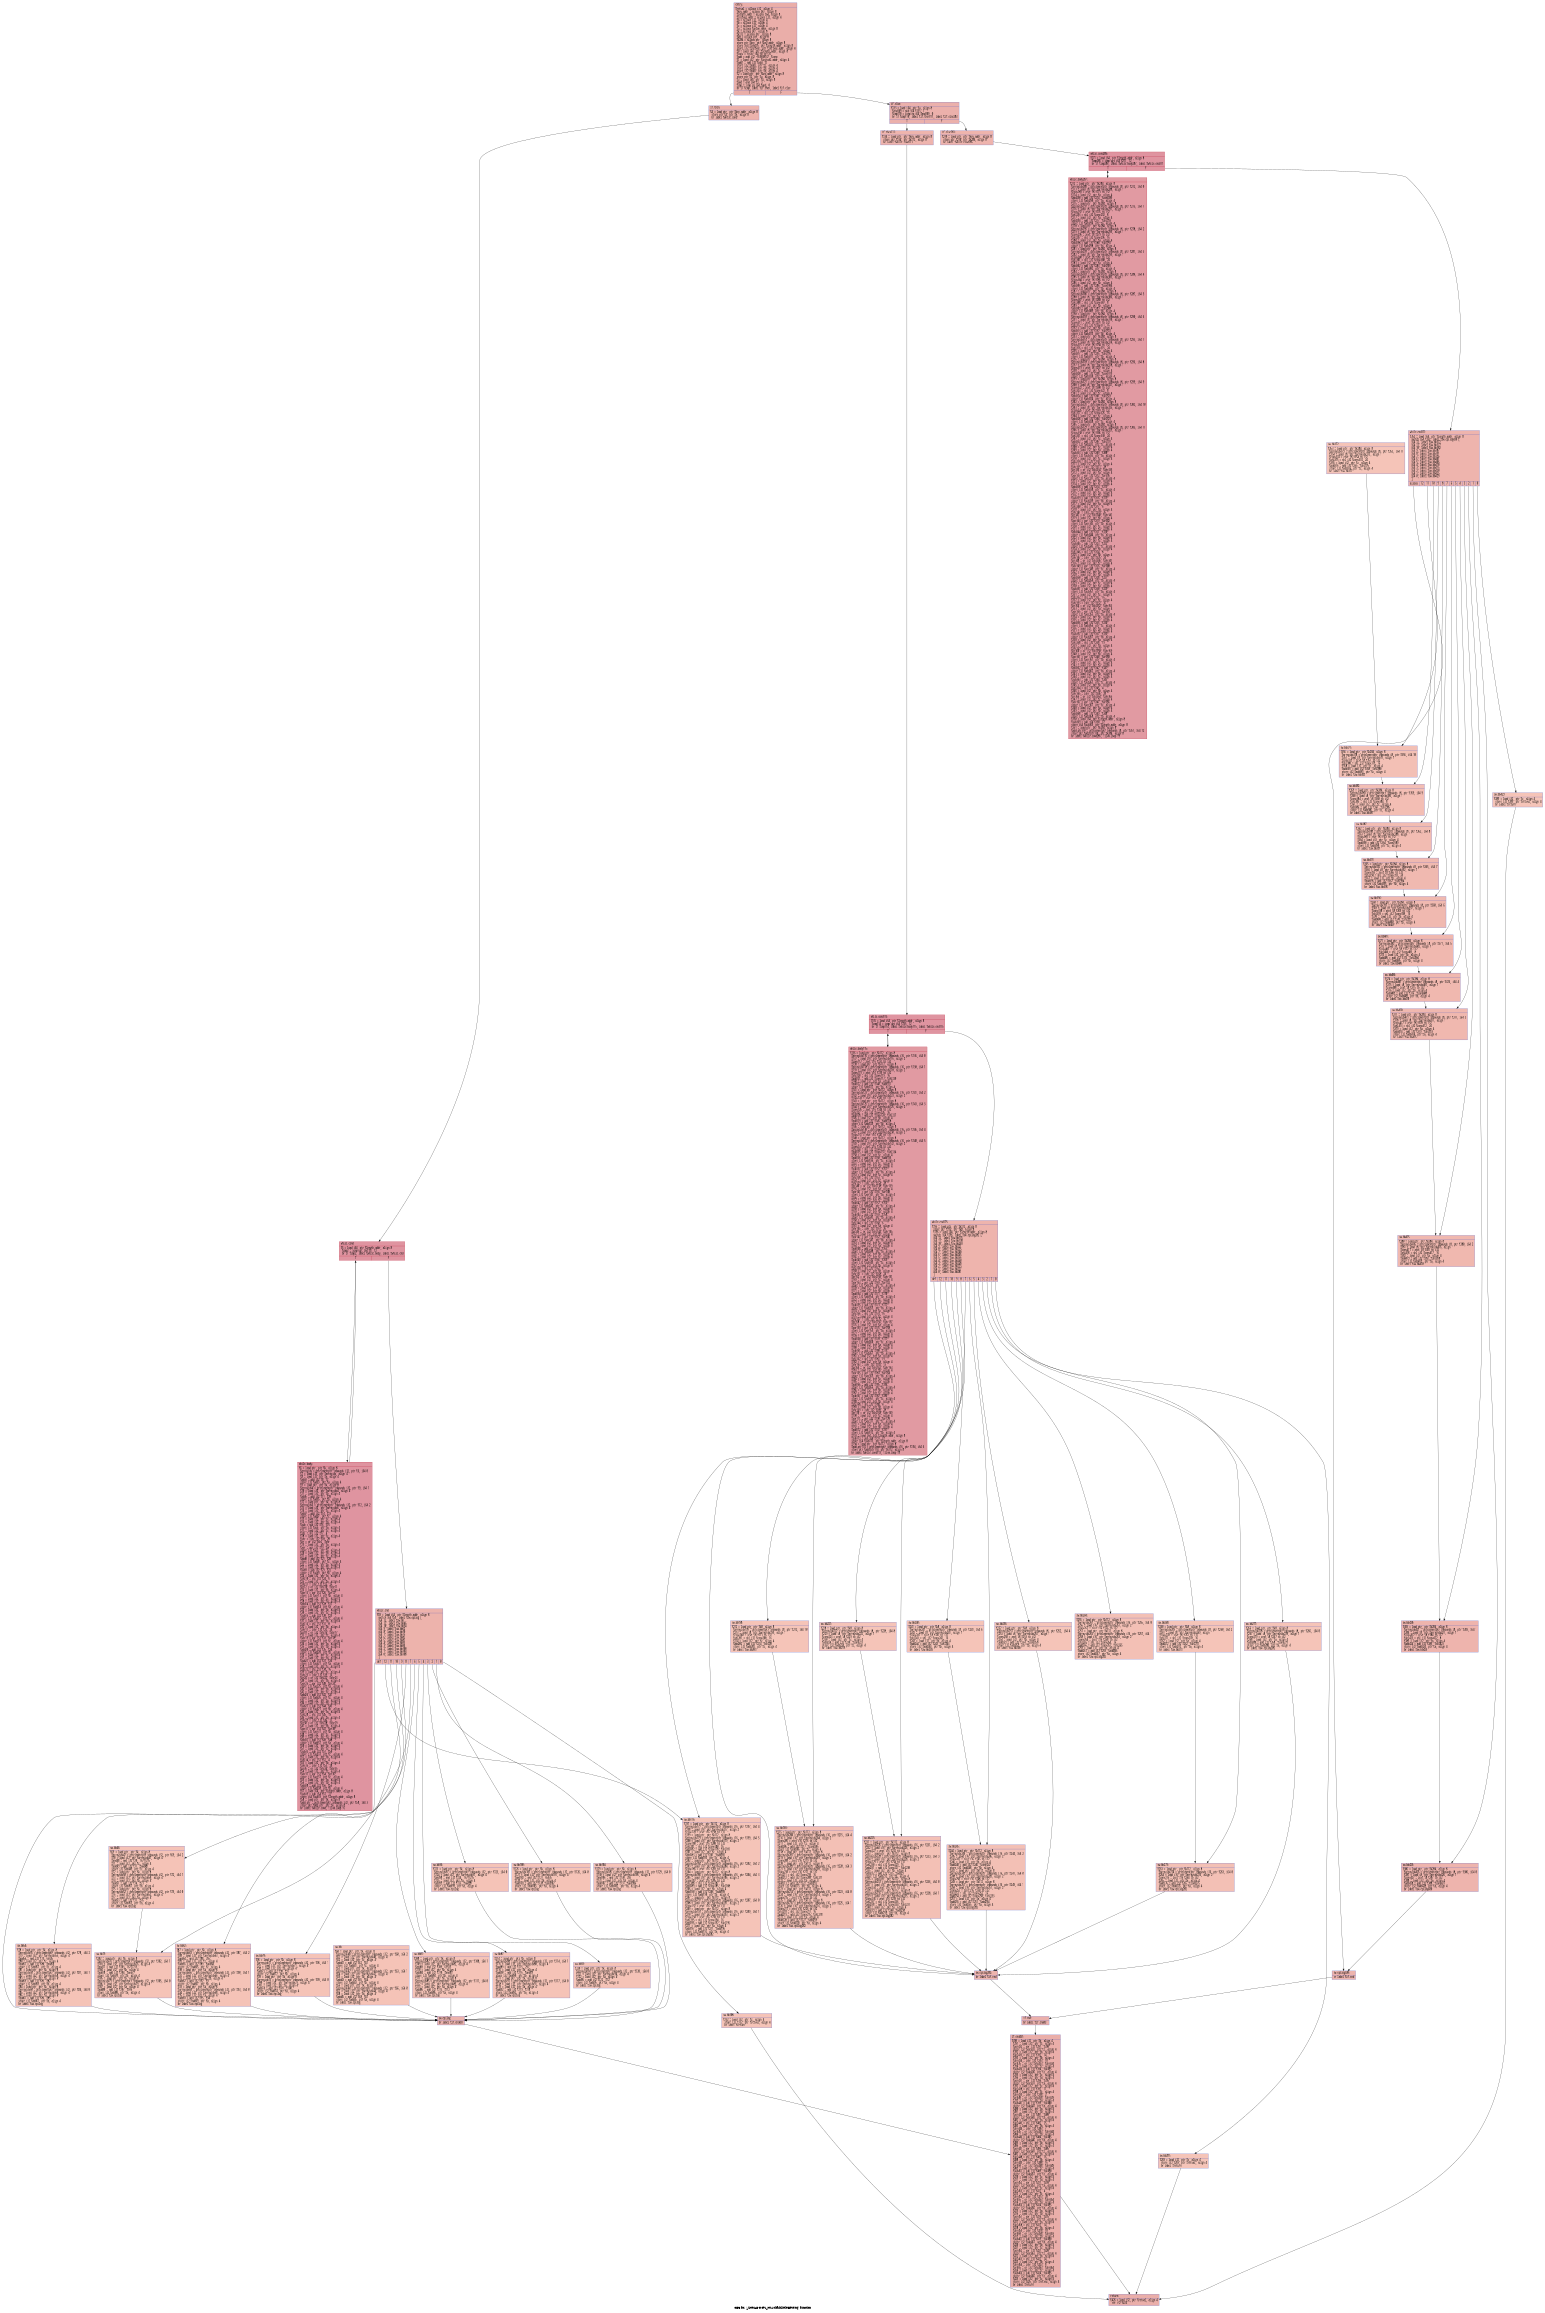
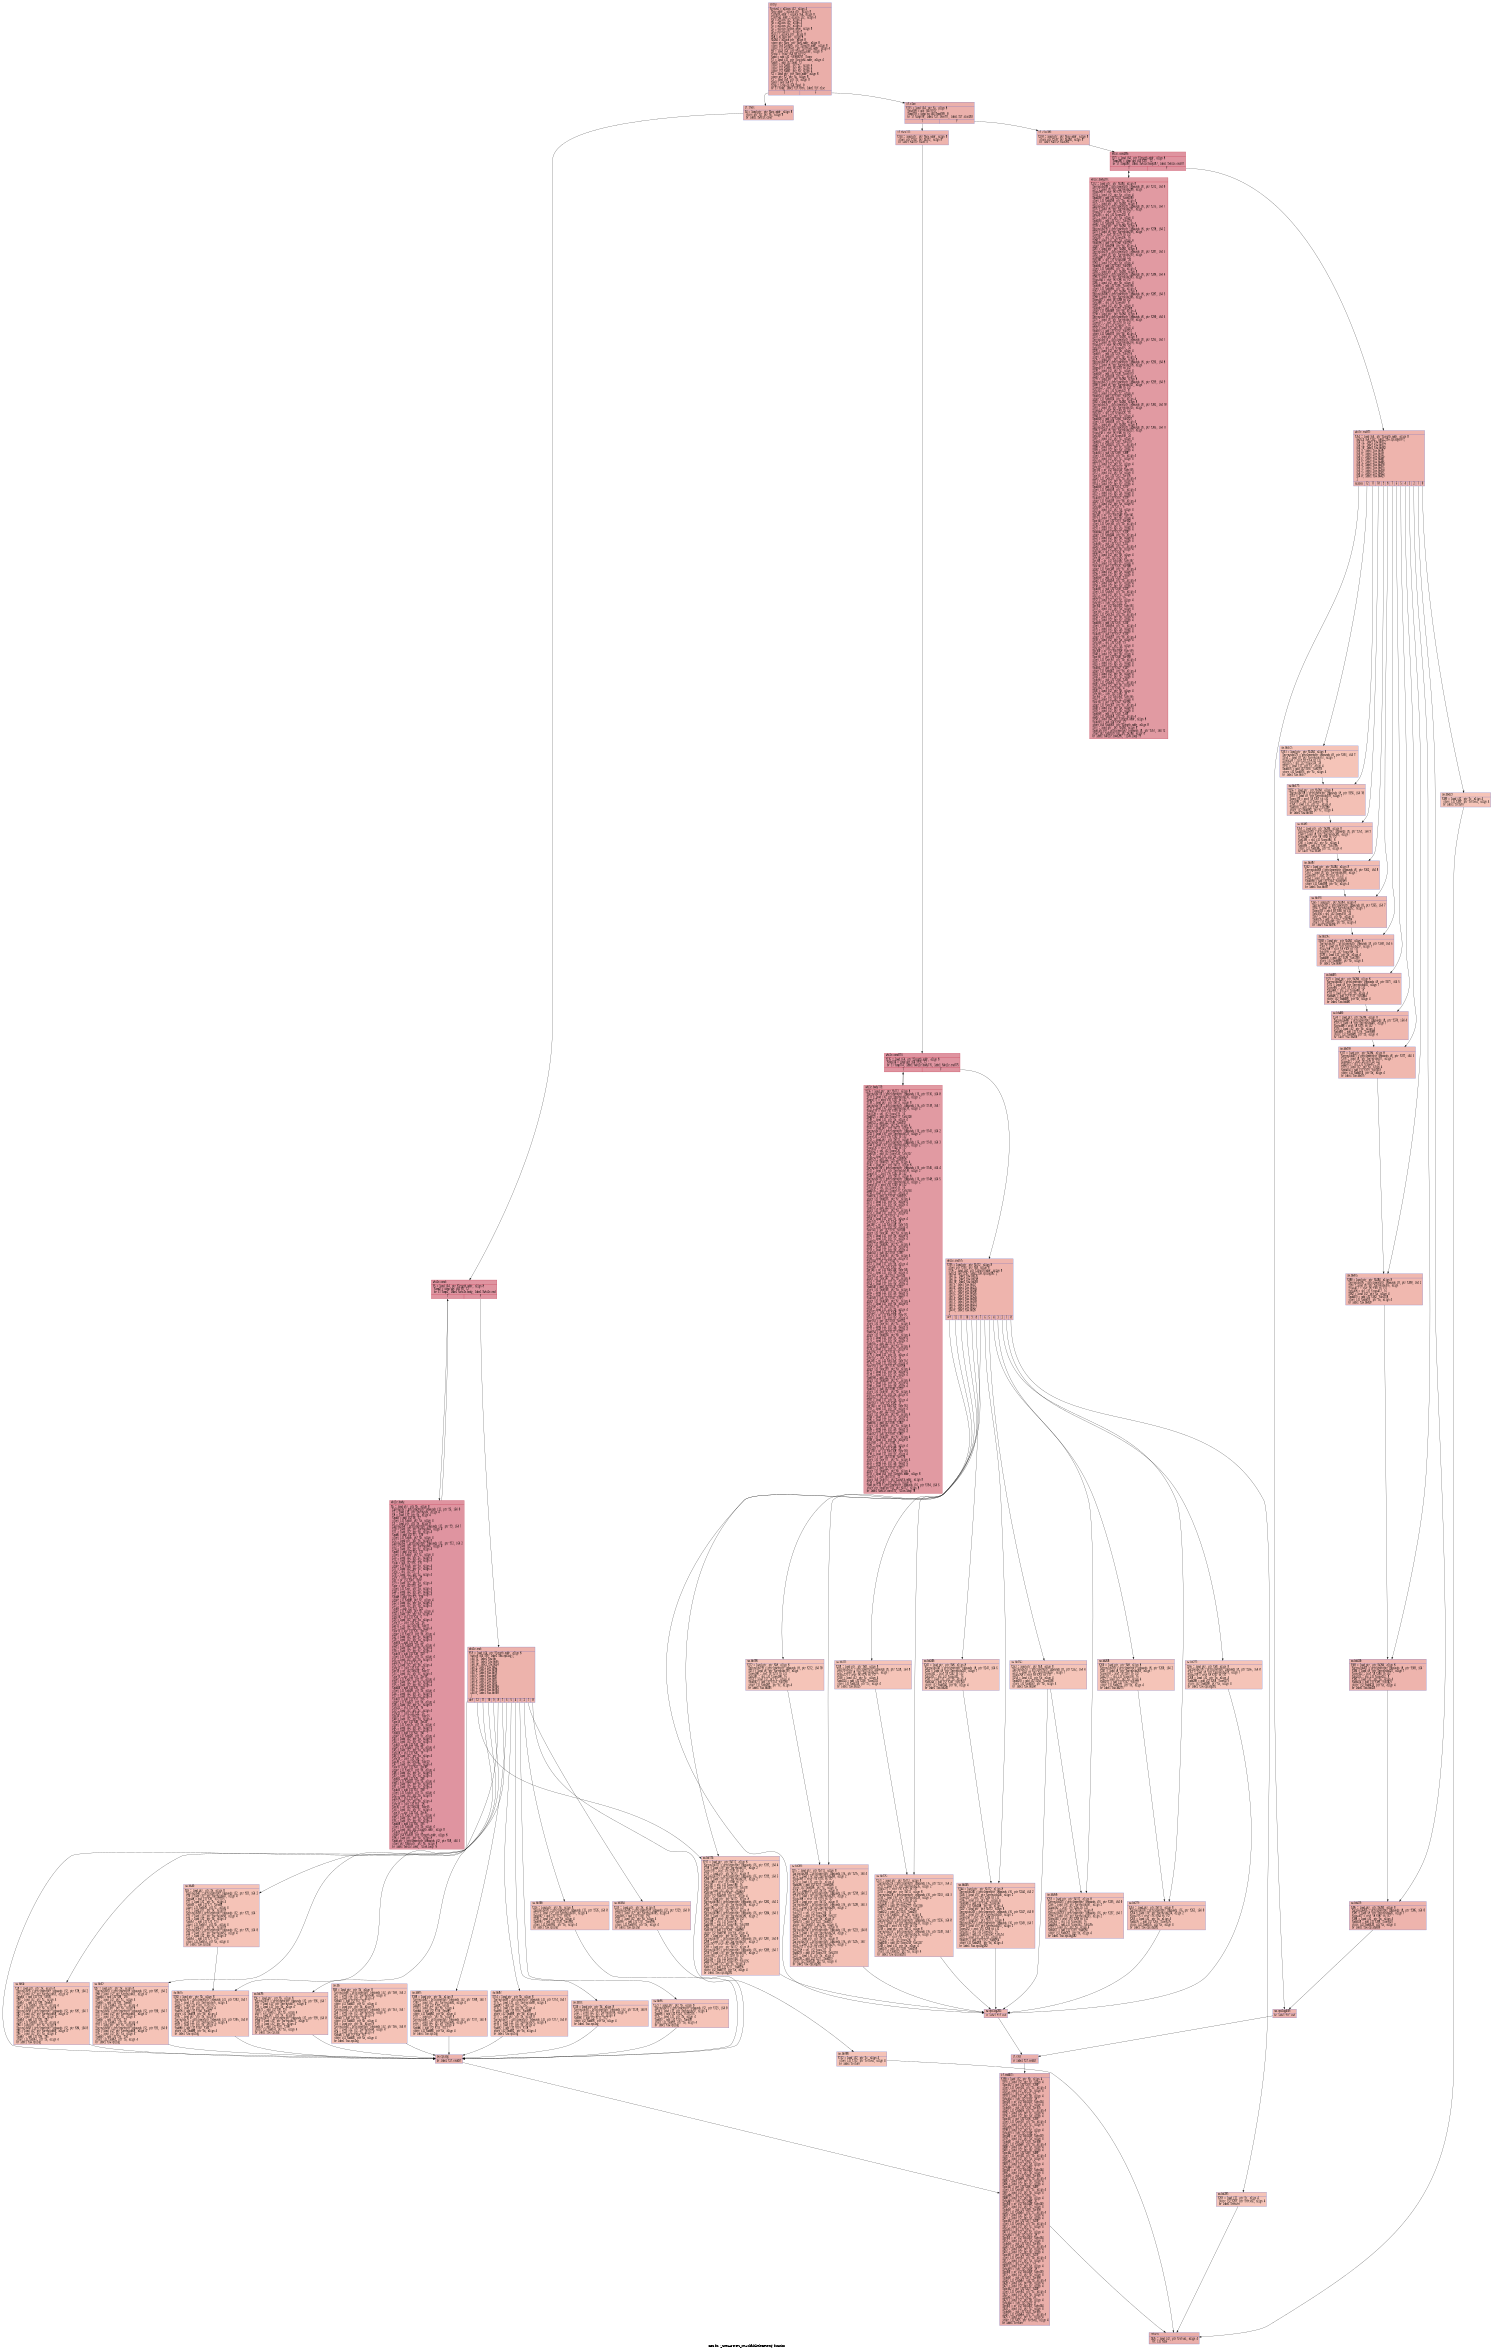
none -> (1354, 616)
none -> (1066, 1790)
(200, 1979) -> (115, 2017)
